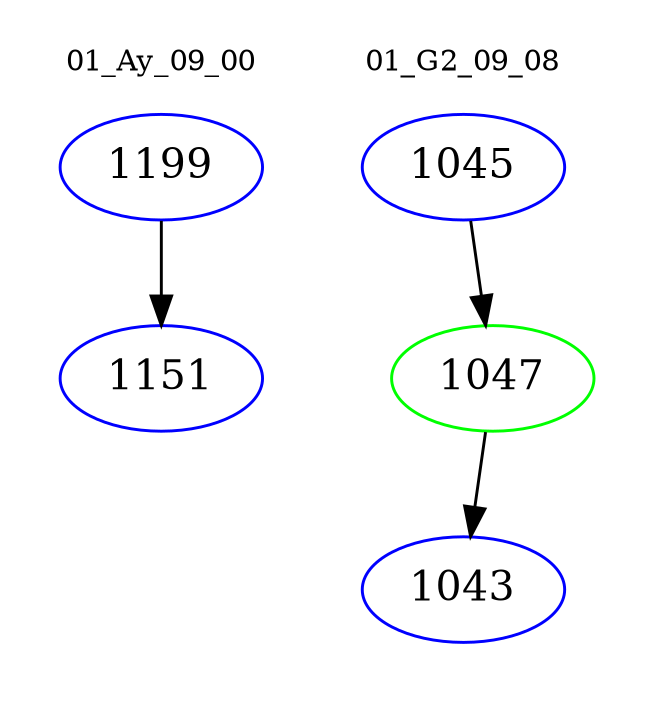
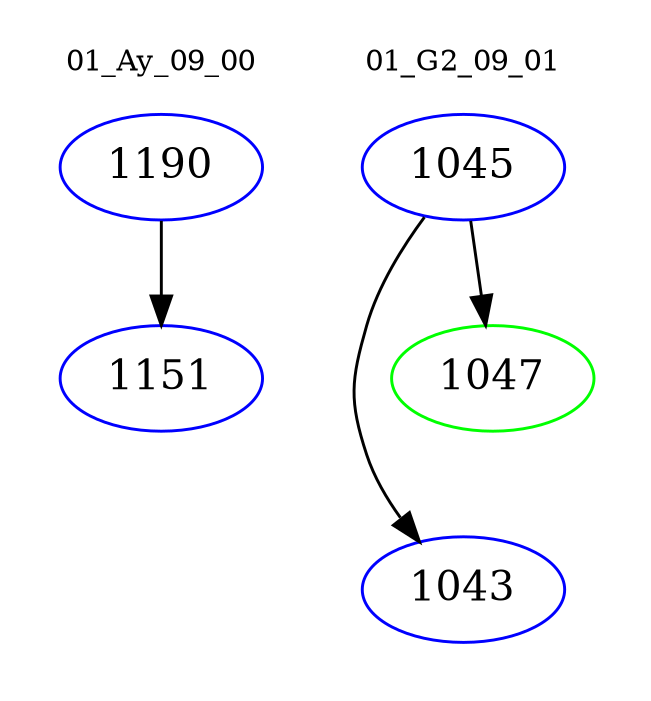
(463, 63) -> (463, 63)
(161, 167) -> (161, 167)
(480, 470) -> (357, 365)
